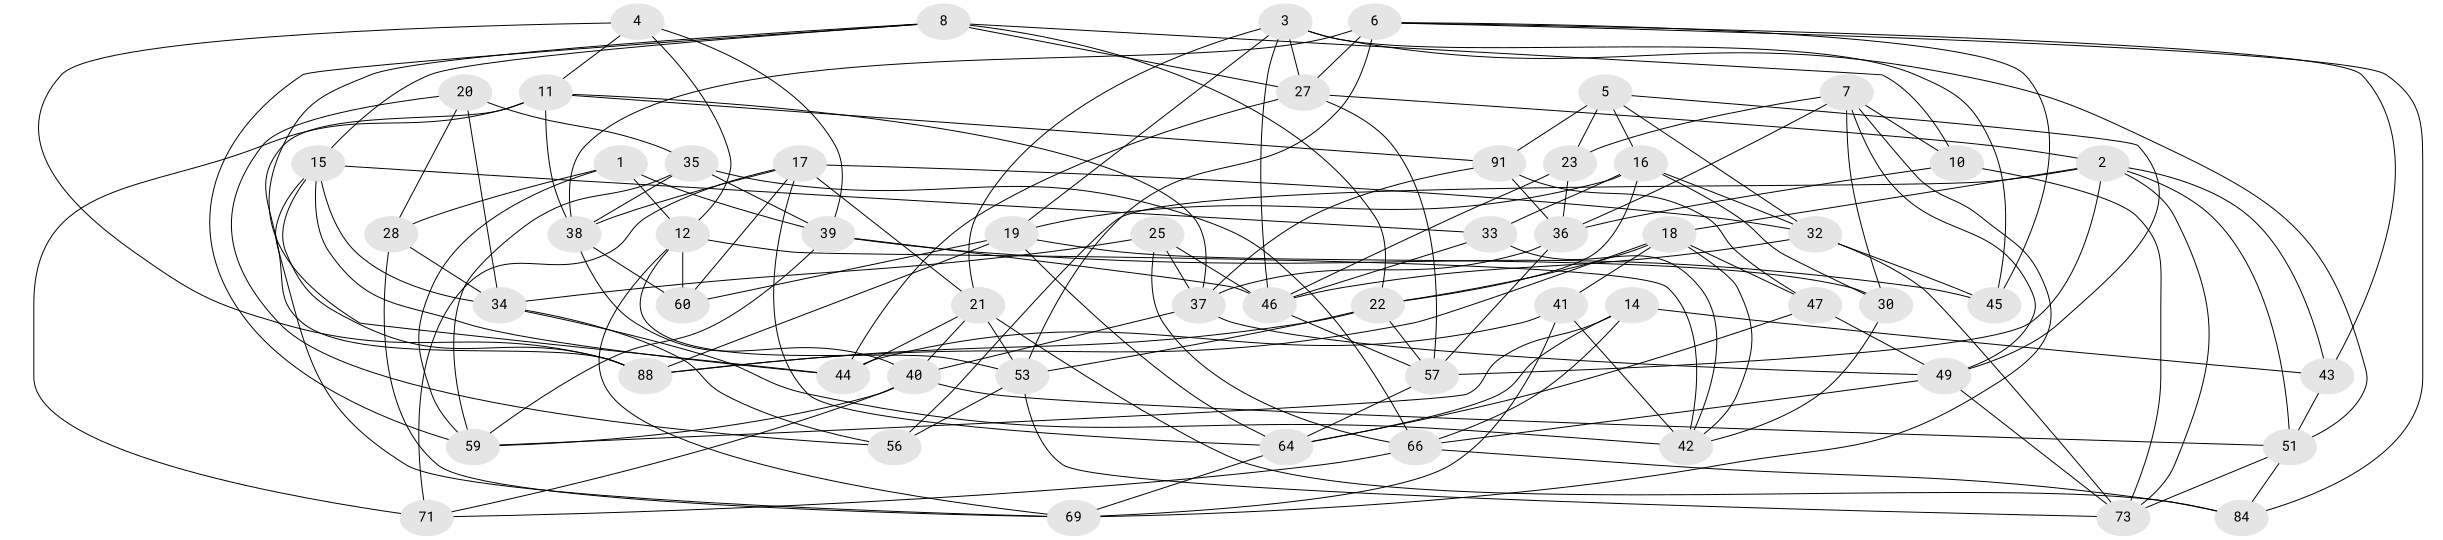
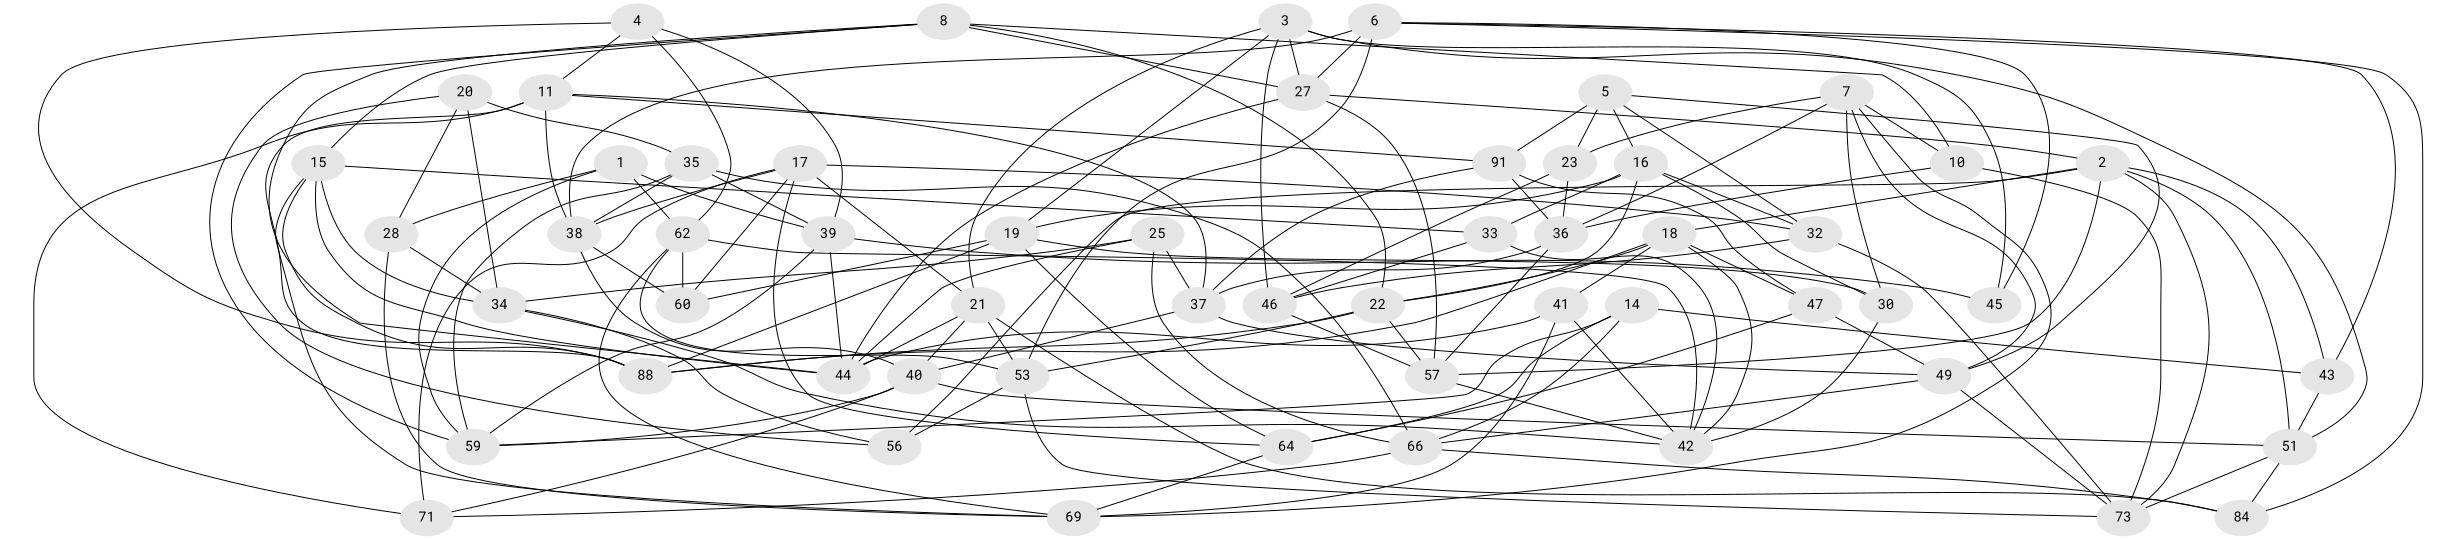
(683, 234) -> (683, 234)
(1053, 263) -> (836, 311)
(1905, 269) -> none
(1213, 270) -> (982, 273)
(1359, 412) -> (1559, 412)
